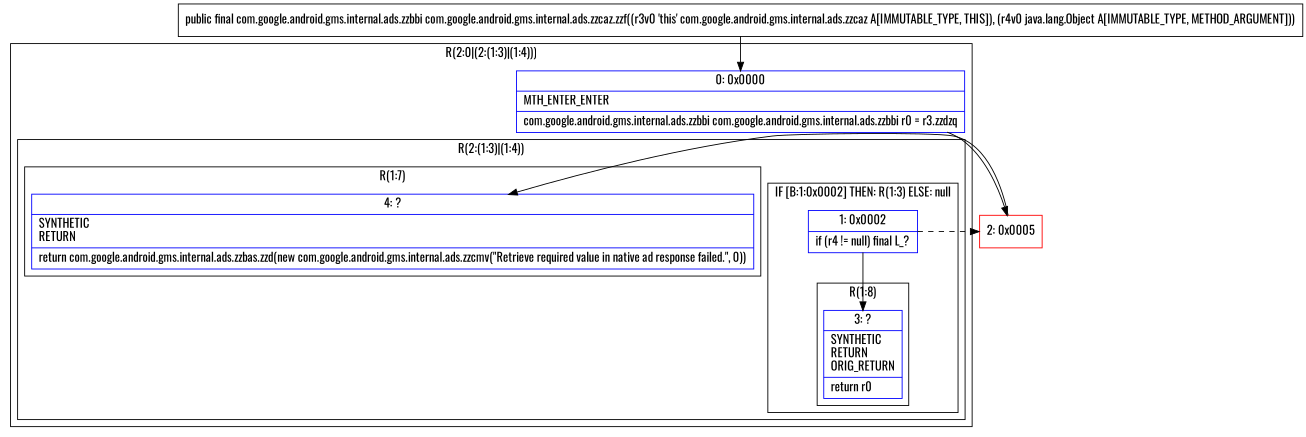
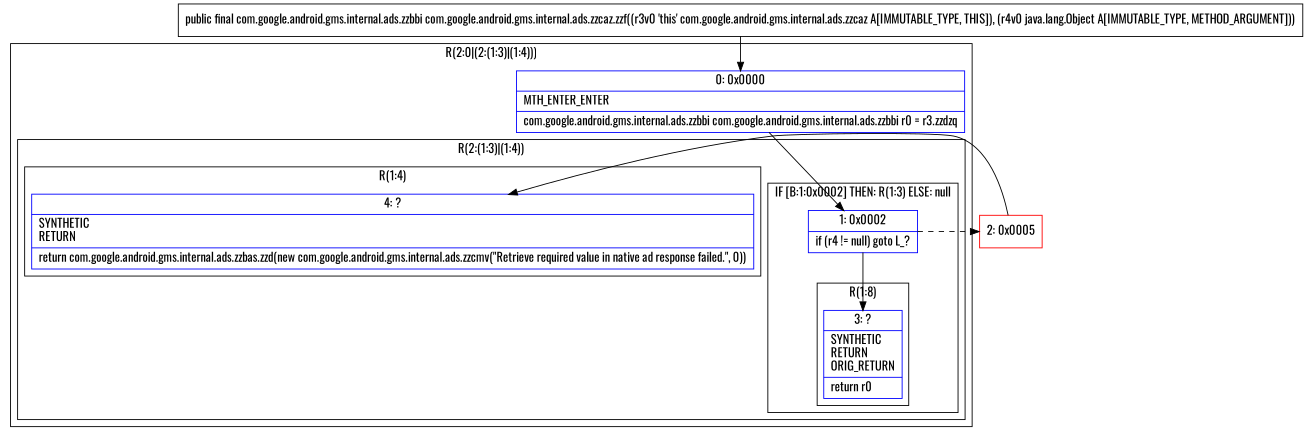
(984, 163) -> (803, 168)
(393, 177) -> (393, 177)
(863, 242) -> (863, 242)
